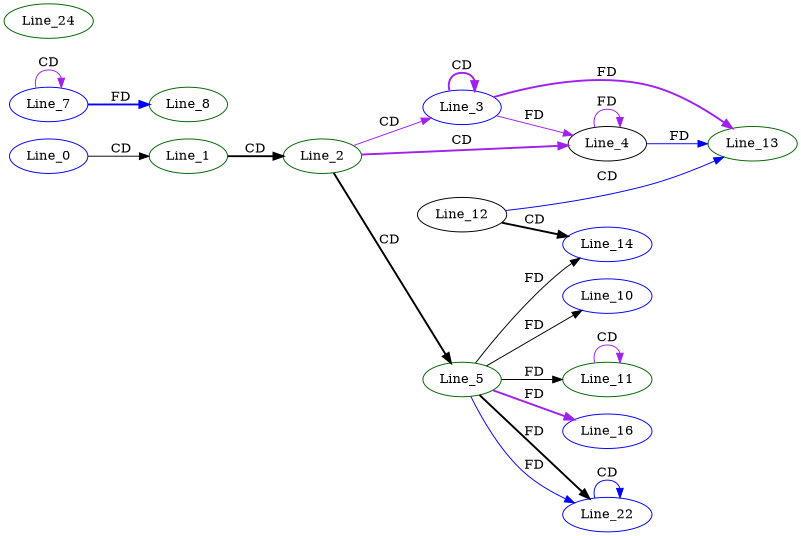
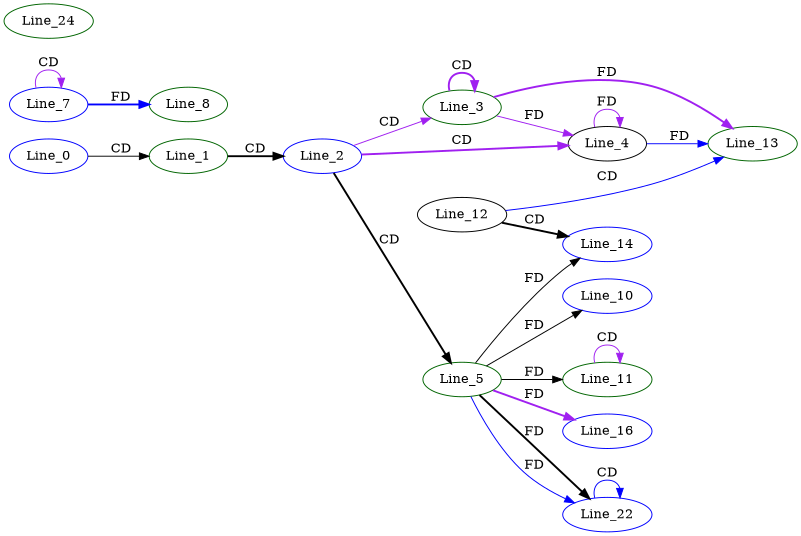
(462, 107) -> (462, 107)
(322, 156) -> (322, 156)
